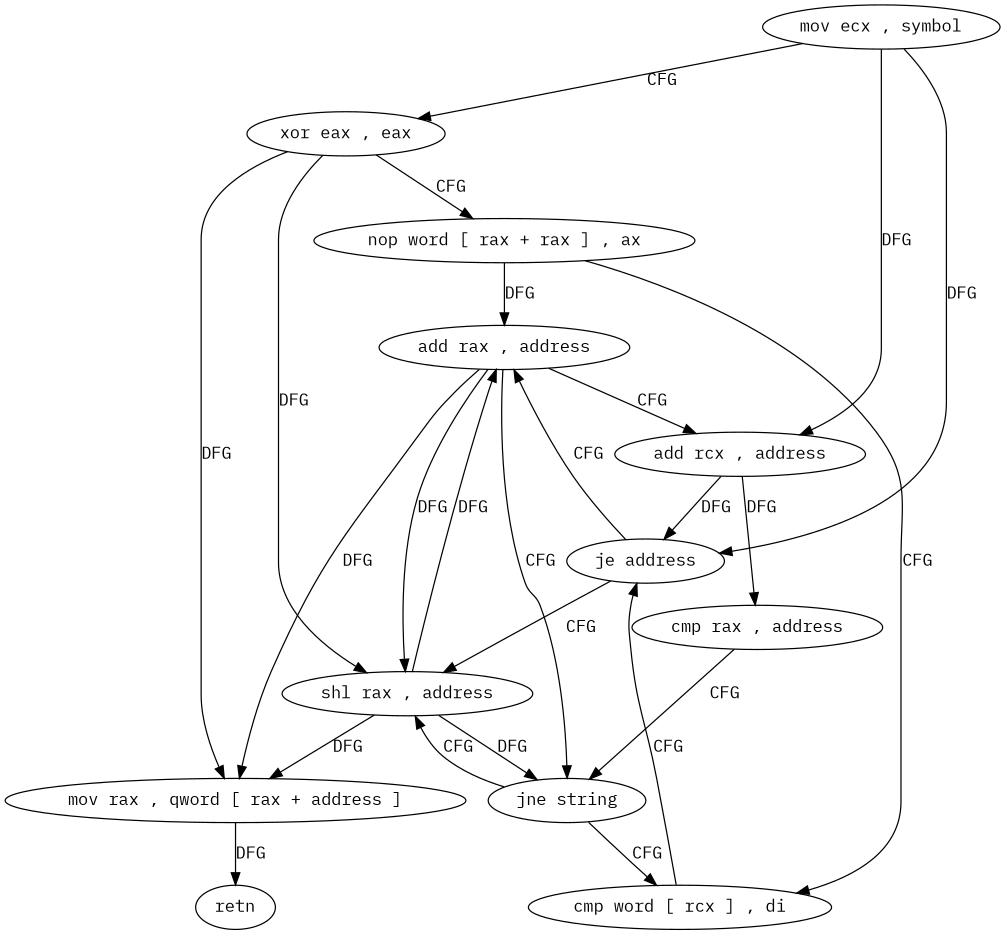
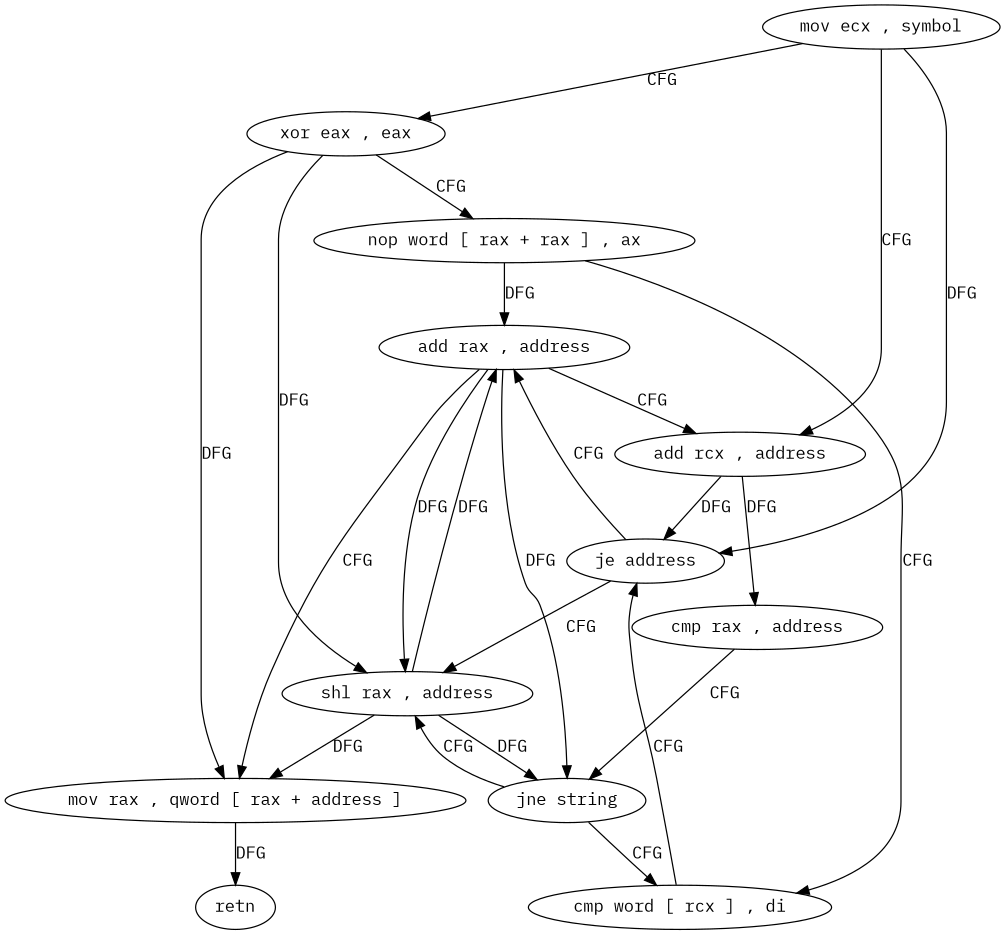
(897, 241) -> (897, 241)
(358, 561) -> (358, 561)
(541, 561) -> (541, 561)
